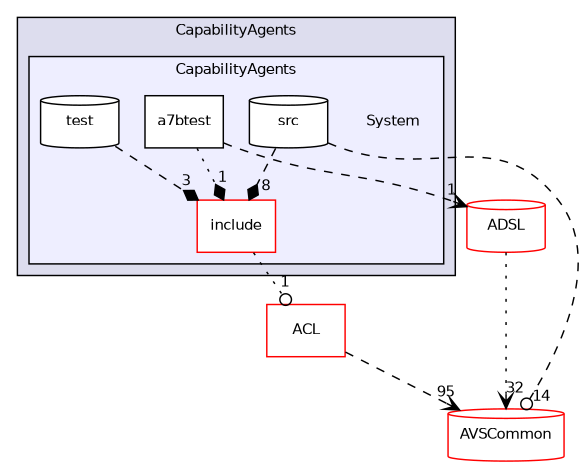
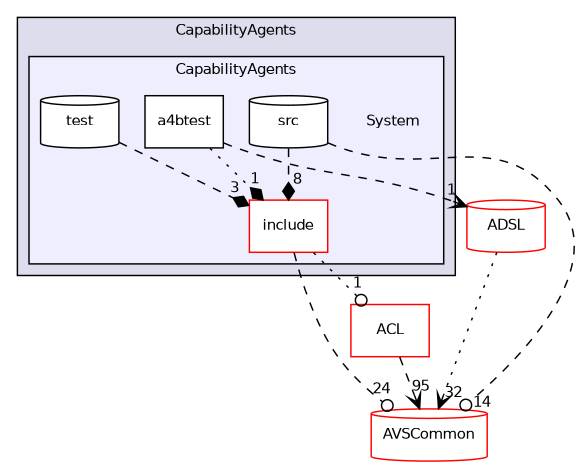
(184, 122) -> (184, 122)
none -> (325, 336)
